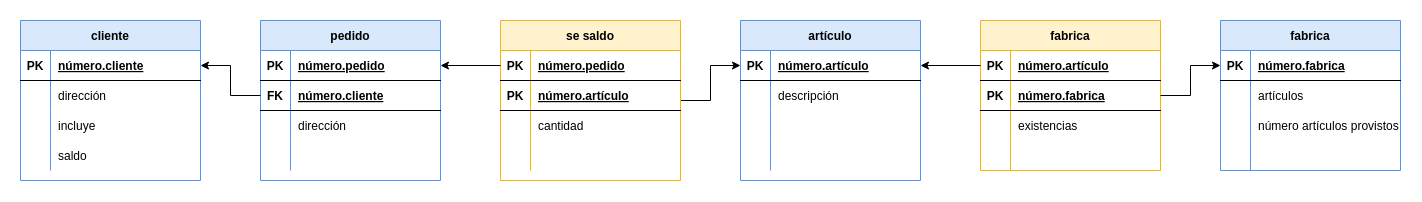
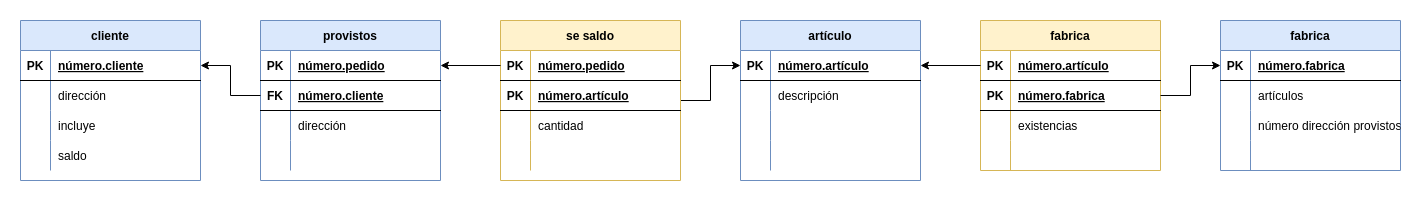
(350, 36) -> (350, 36)
(1339, 126) -> (1338, 126)
